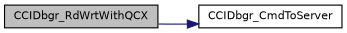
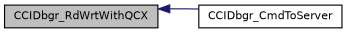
(173, 24) -> (184, 9)
